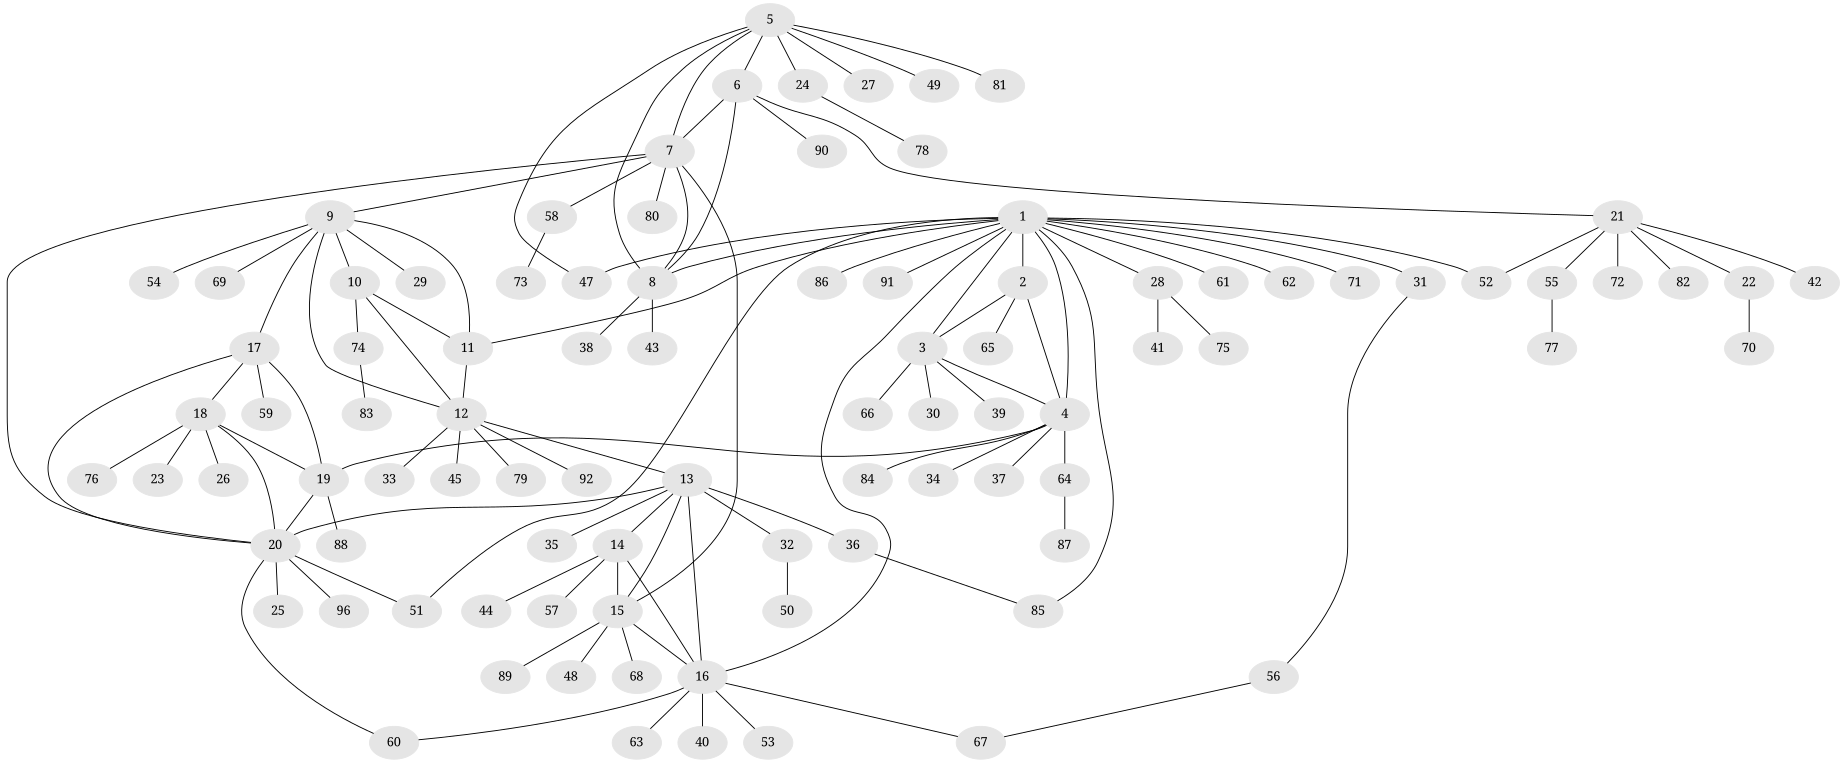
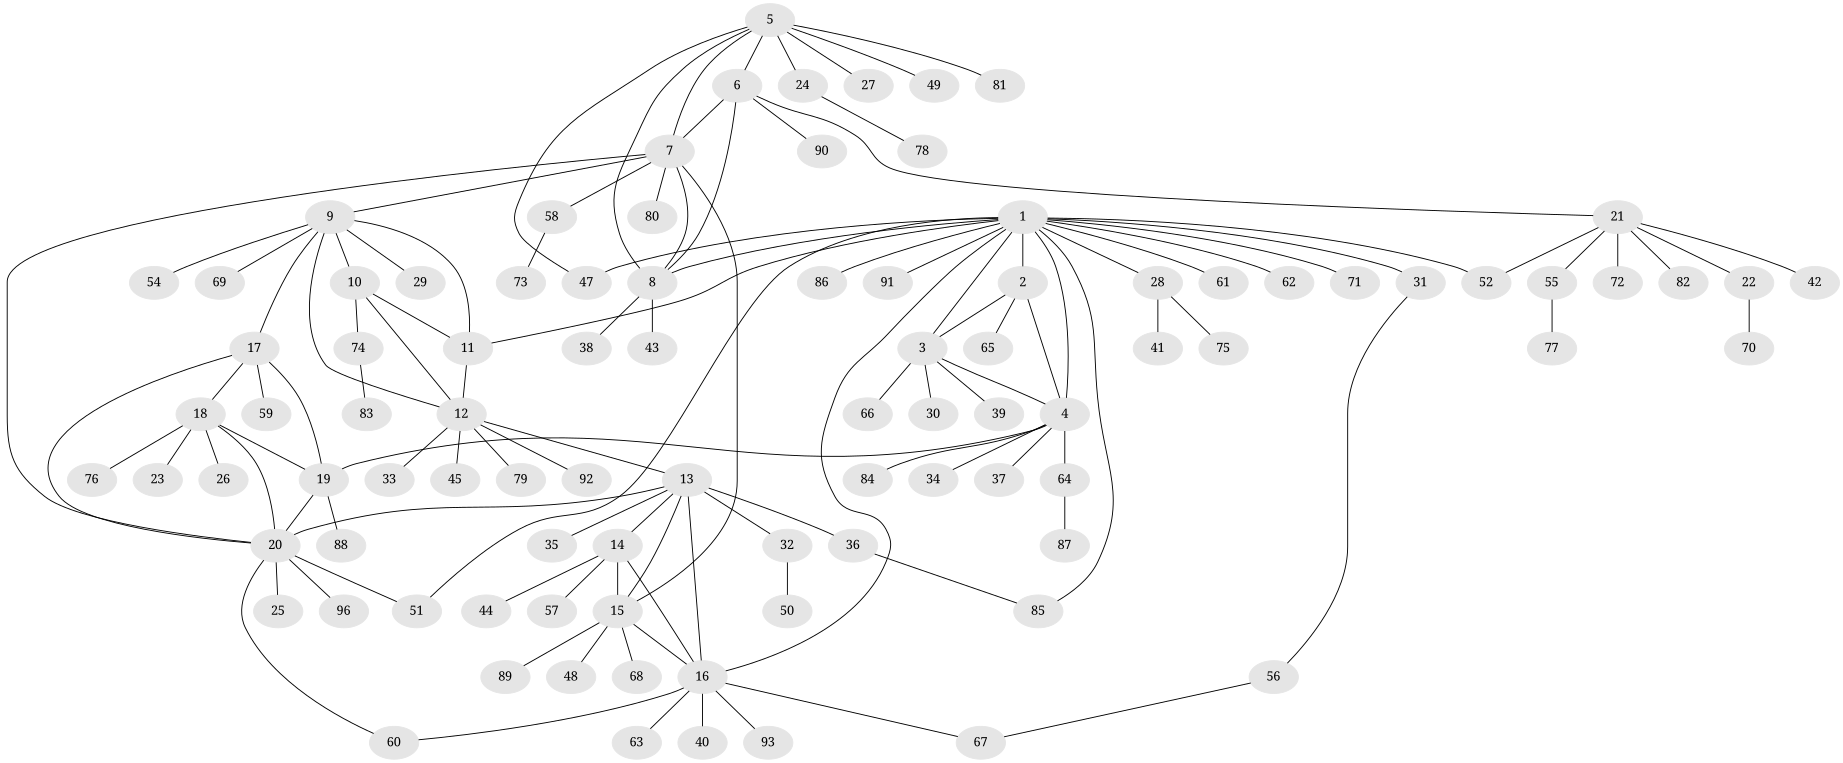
(768, 743) -> (768, 743)
